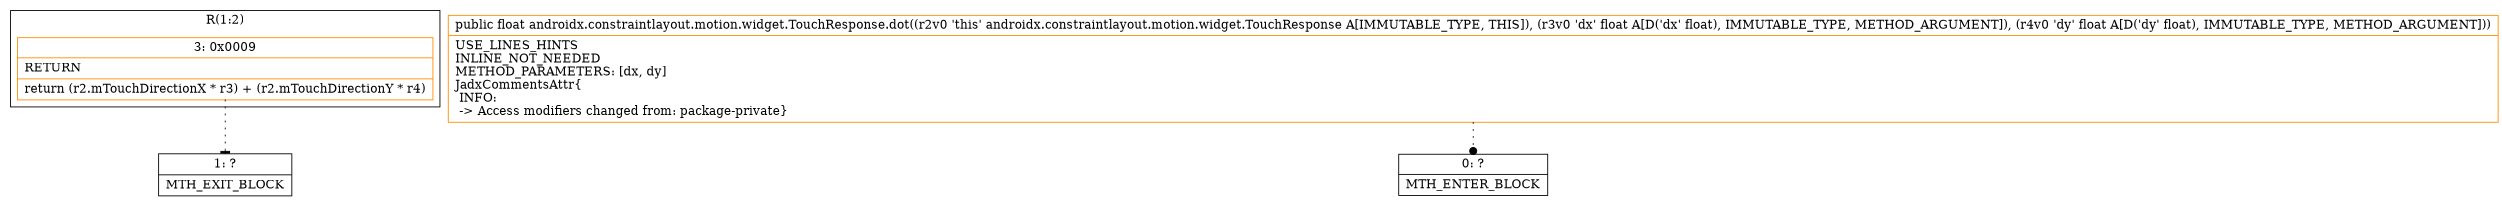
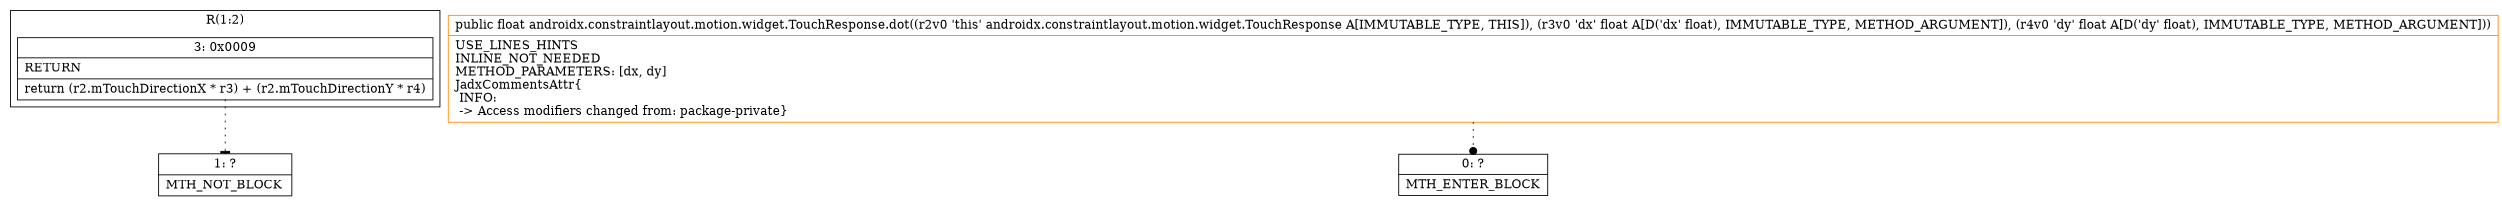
(225, 69) -> (225, 69)
(225, 185) -> (224, 185)
